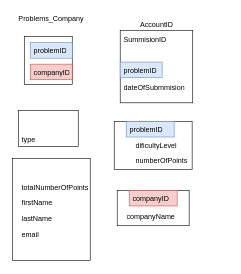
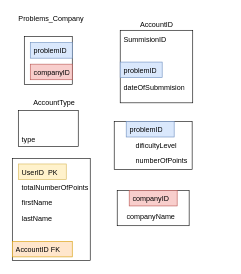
none -> (54, 103)
none -> (42, 172)
(48, 233) -> none
none -> (42, 249)
